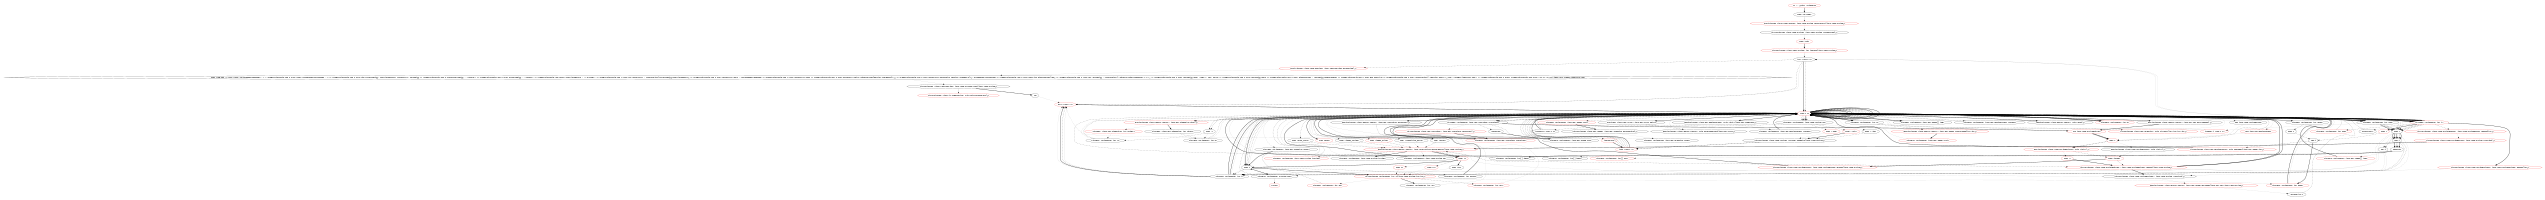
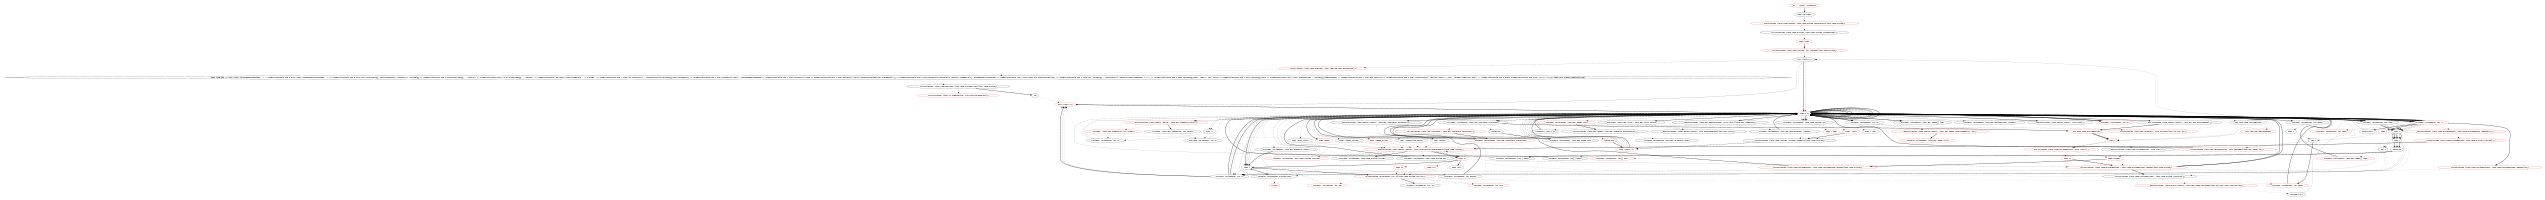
(2395, 127) -> (2395, 127)
(2214, 132) -> none
